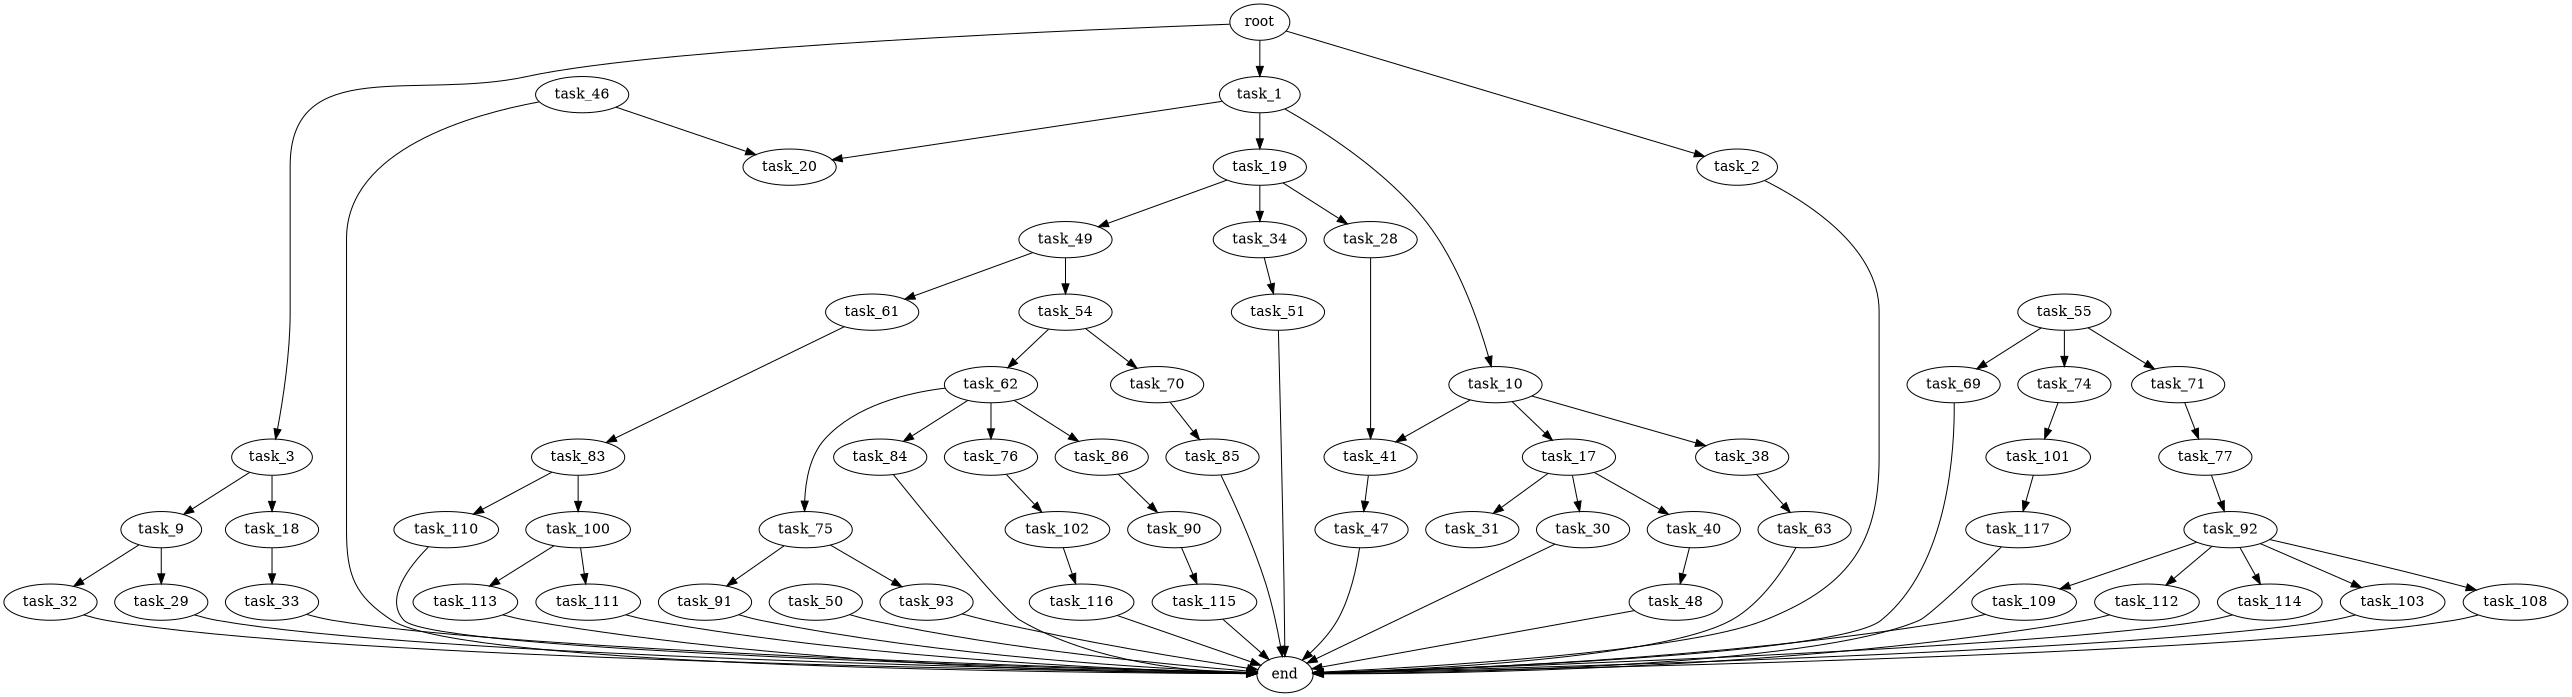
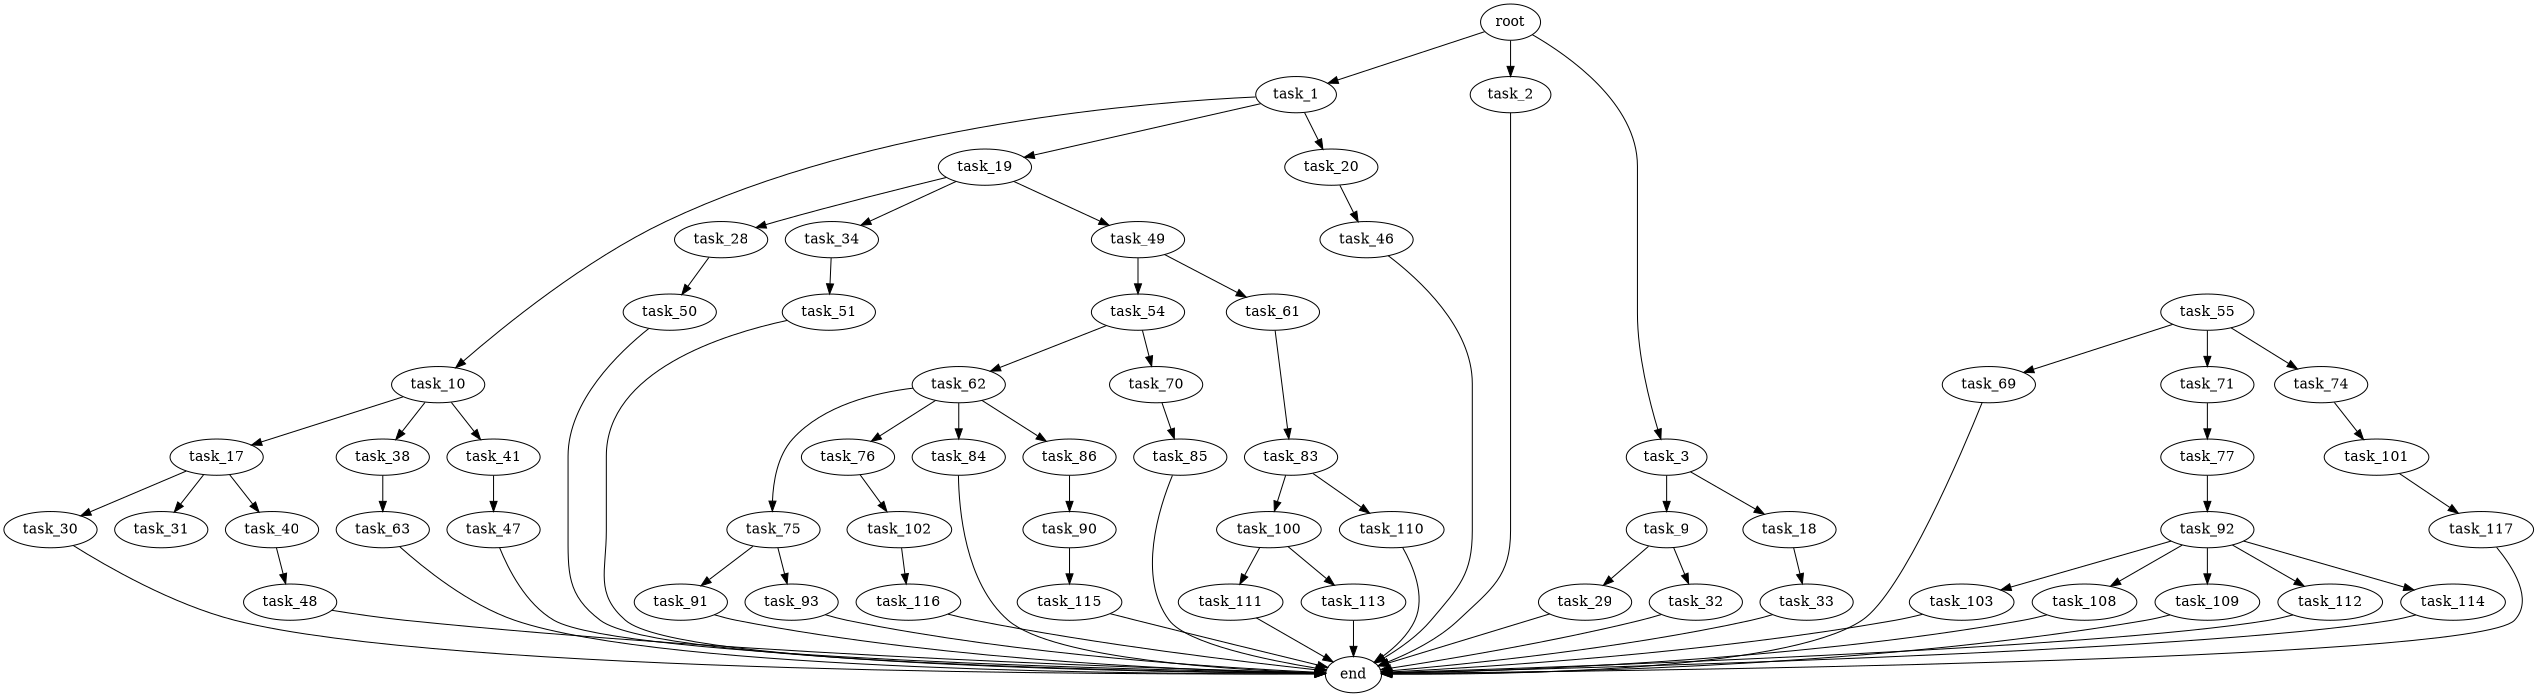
(681, 129) -> (1347, 199)
(1371, 343) -> (698, 272)
